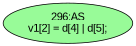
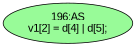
(68, 23) -> (68, 23)
